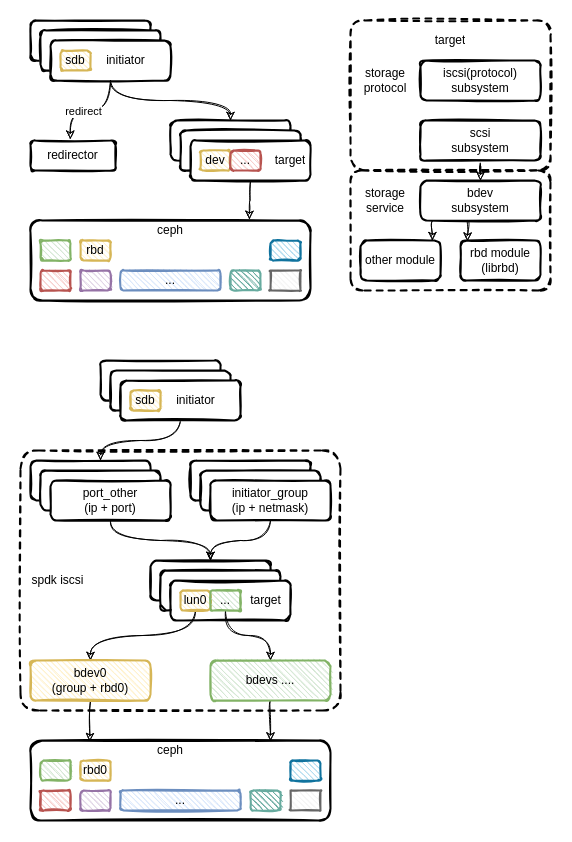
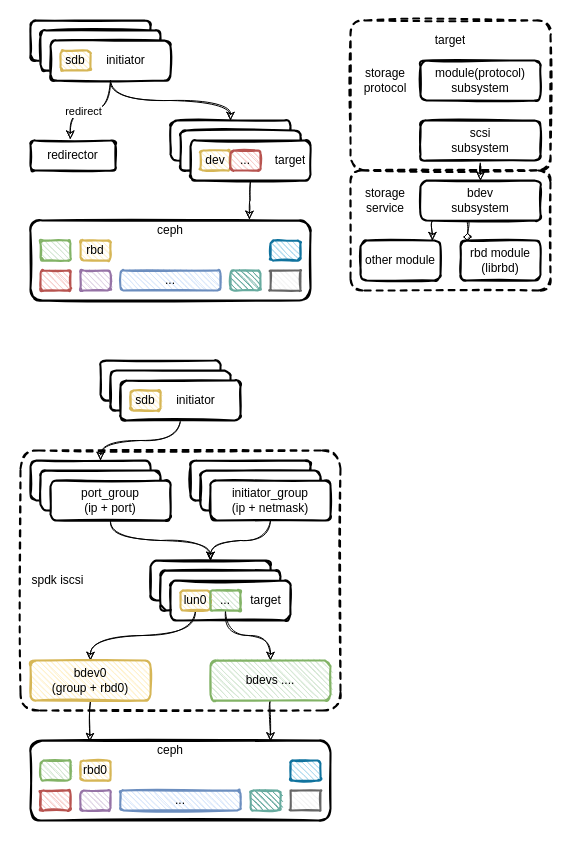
(481, 81) -> (481, 81)
(468, 232) -> (468, 232)
(111, 501) -> (111, 501)
